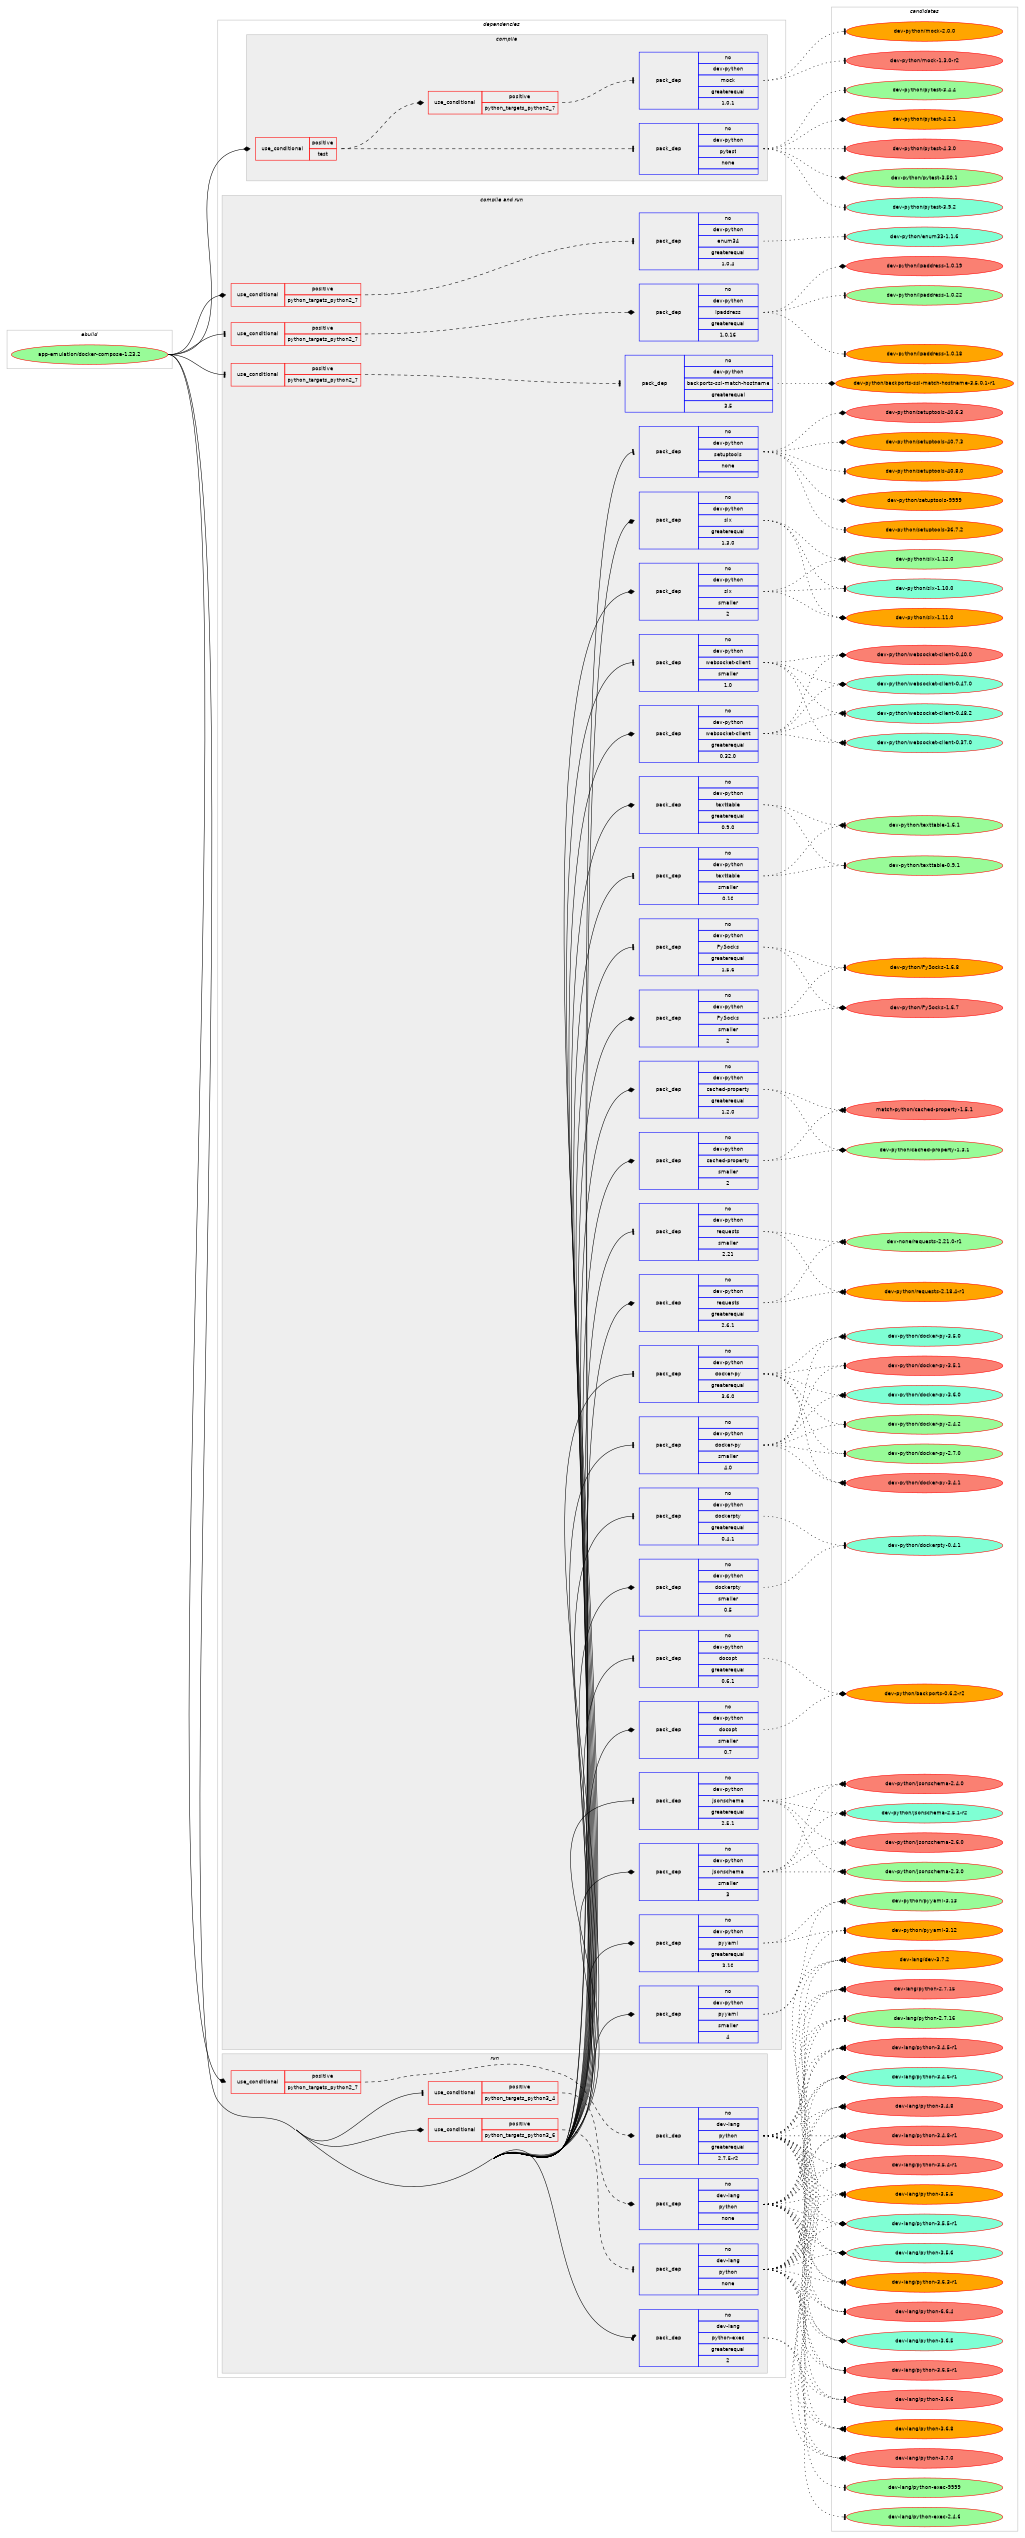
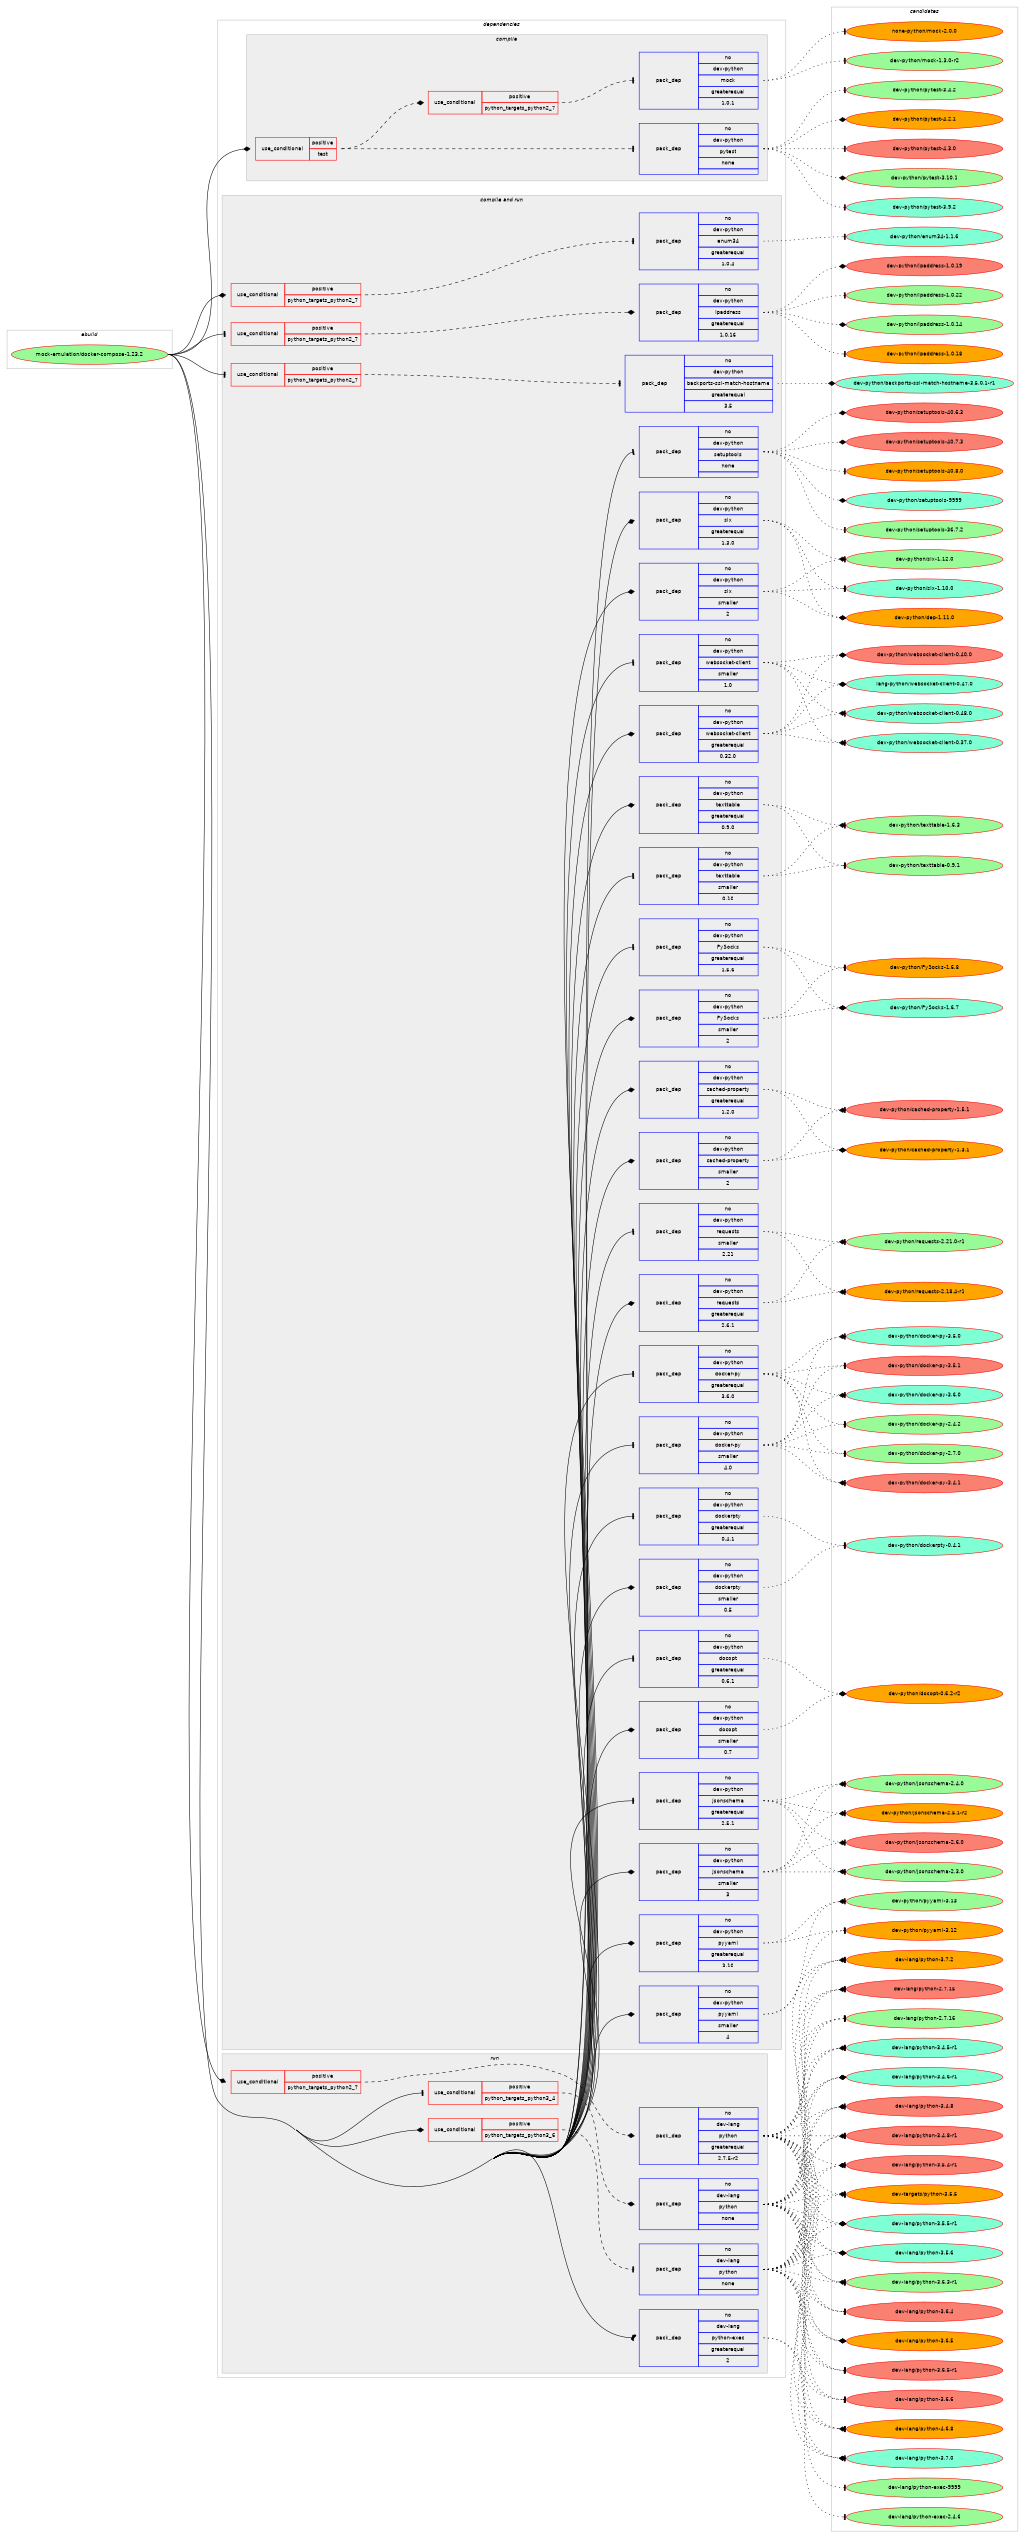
(925, 31) -> (925, 31)
(925, 61) -> (925, 61)
(925, 90) -> (925, 90)
(925, 178) -> (925, 178)
(925, 237) -> (925, 237)
none -> (925, 325)
(90, 355) -> (90, 355)
(925, 383) -> (925, 383)
(925, 442) -> (925, 442)
(925, 501) -> (925, 501)
(925, 530) -> (925, 530)
(925, 618) -> (925, 618)
(925, 684) -> (925, 684)
(925, 714) -> (925, 714)
(925, 825) -> (925, 825)
(925, 1008) -> (925, 1008)
(925, 1110) -> (925, 1110)
(925, 1150) -> (925, 1150)
(925, 1242) -> (925, 1242)
(925, 1694) -> (925, 1694)
(925, 1784) -> (925, 1784)
(925, 1813) -> (925, 1813)
(925, 1960) -> (925, 1960)
(925, 2048) -> (925, 2048)
(925, 2194) -> (925, 2194)
(925, 2282) -> (925, 2282)
(925, 2312) -> (925, 2312)
(925, 2341) -> (925, 2341)
(925, 2429) -> (925, 2429)
(925, 2458) -> (925, 2458)
